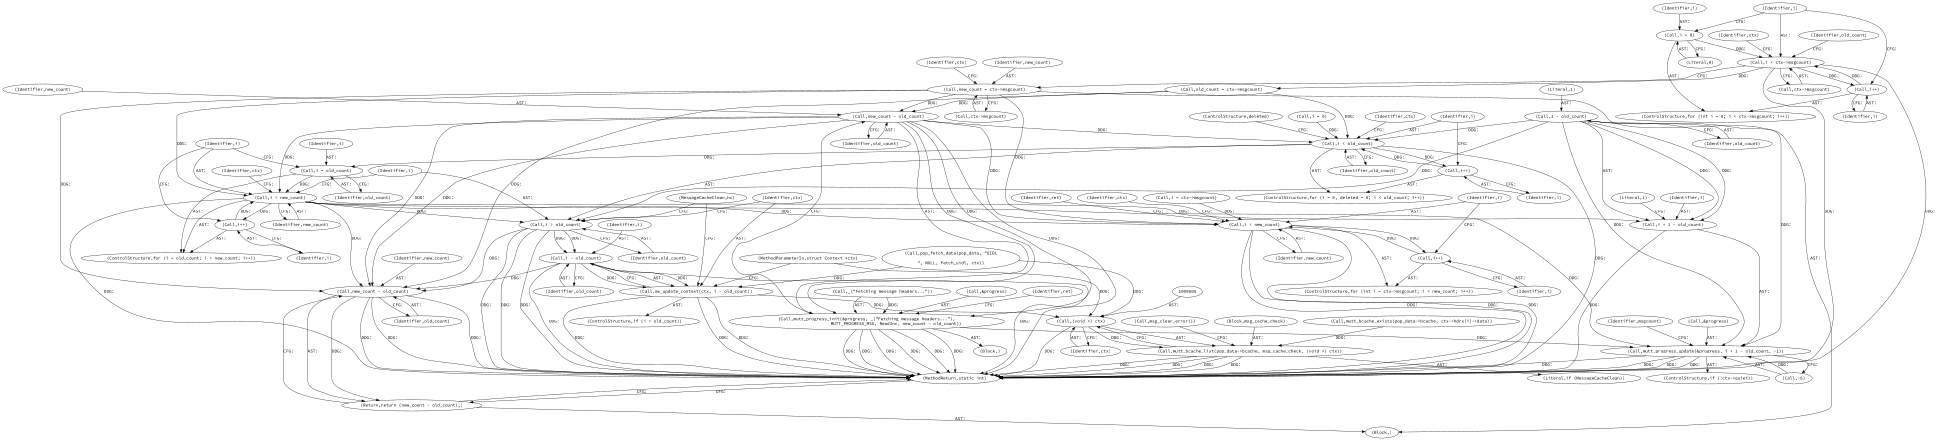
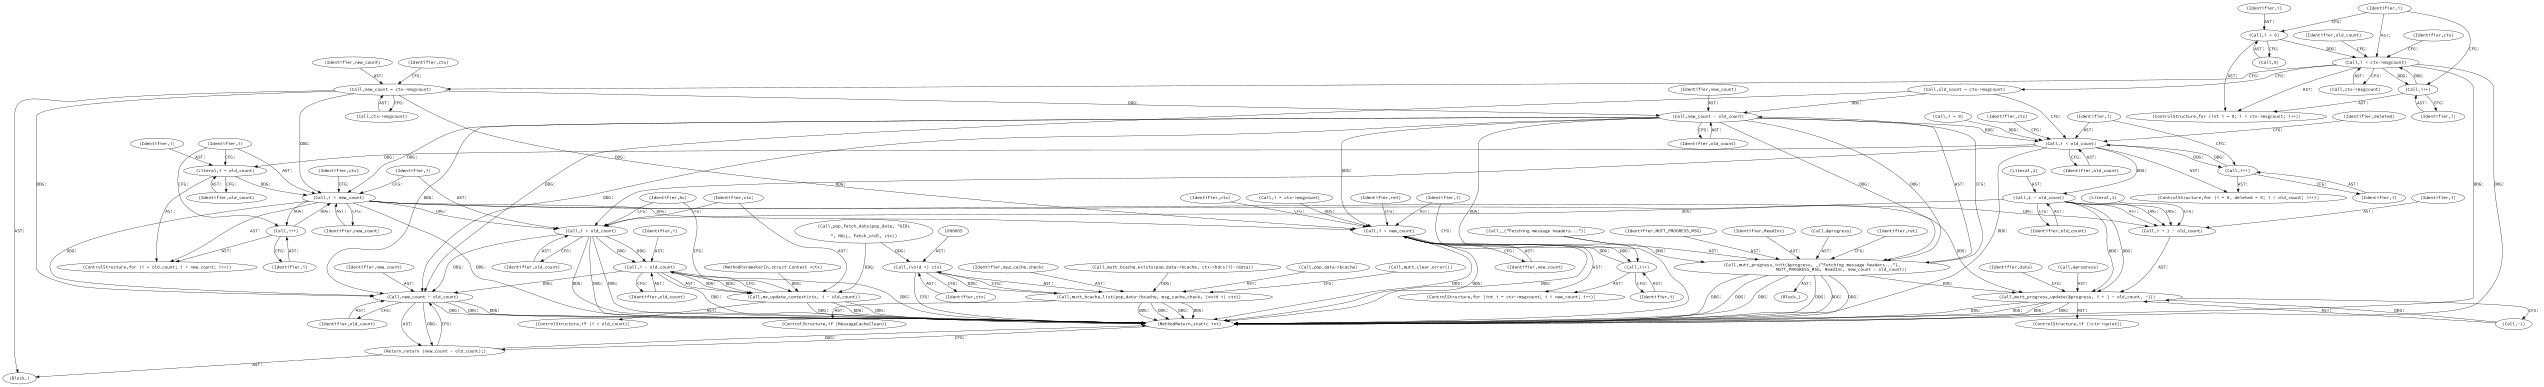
(1700, 63) -> (2269, 63)
(1745, 76) -> (2282, 76)
none -> (2298, 86)
(1236, 117) -> (2369, 117)
(1351, 117) -> (2057, 117)
(1455, 129) -> (2128, 180)
(326, 171) -> (225, 171)
(711, 184) -> (842, 184)
(707, 198) -> (668, 198)
none -> (1663, 231)
none -> (1759, 231)
none -> (1328, 267)
(981, 272) -> none
(755, 278) -> (798, 284)
(898, 310) -> none
(1165, 321) -> (1421, 267)
(1256, 321) -> (1008, 267)
(1634, 321) -> (2011, 267)
(1051, 351) -> (926, 297)
(1373, 375) -> none
(1584, 378) -> (834, 324)
(1794, 378) -> (2514, 324)
(643, 392) -> (832, 338)
